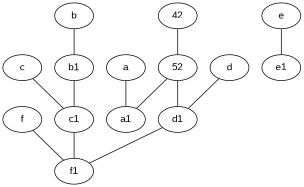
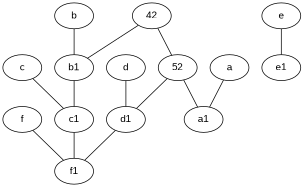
none -> (113, 42)
